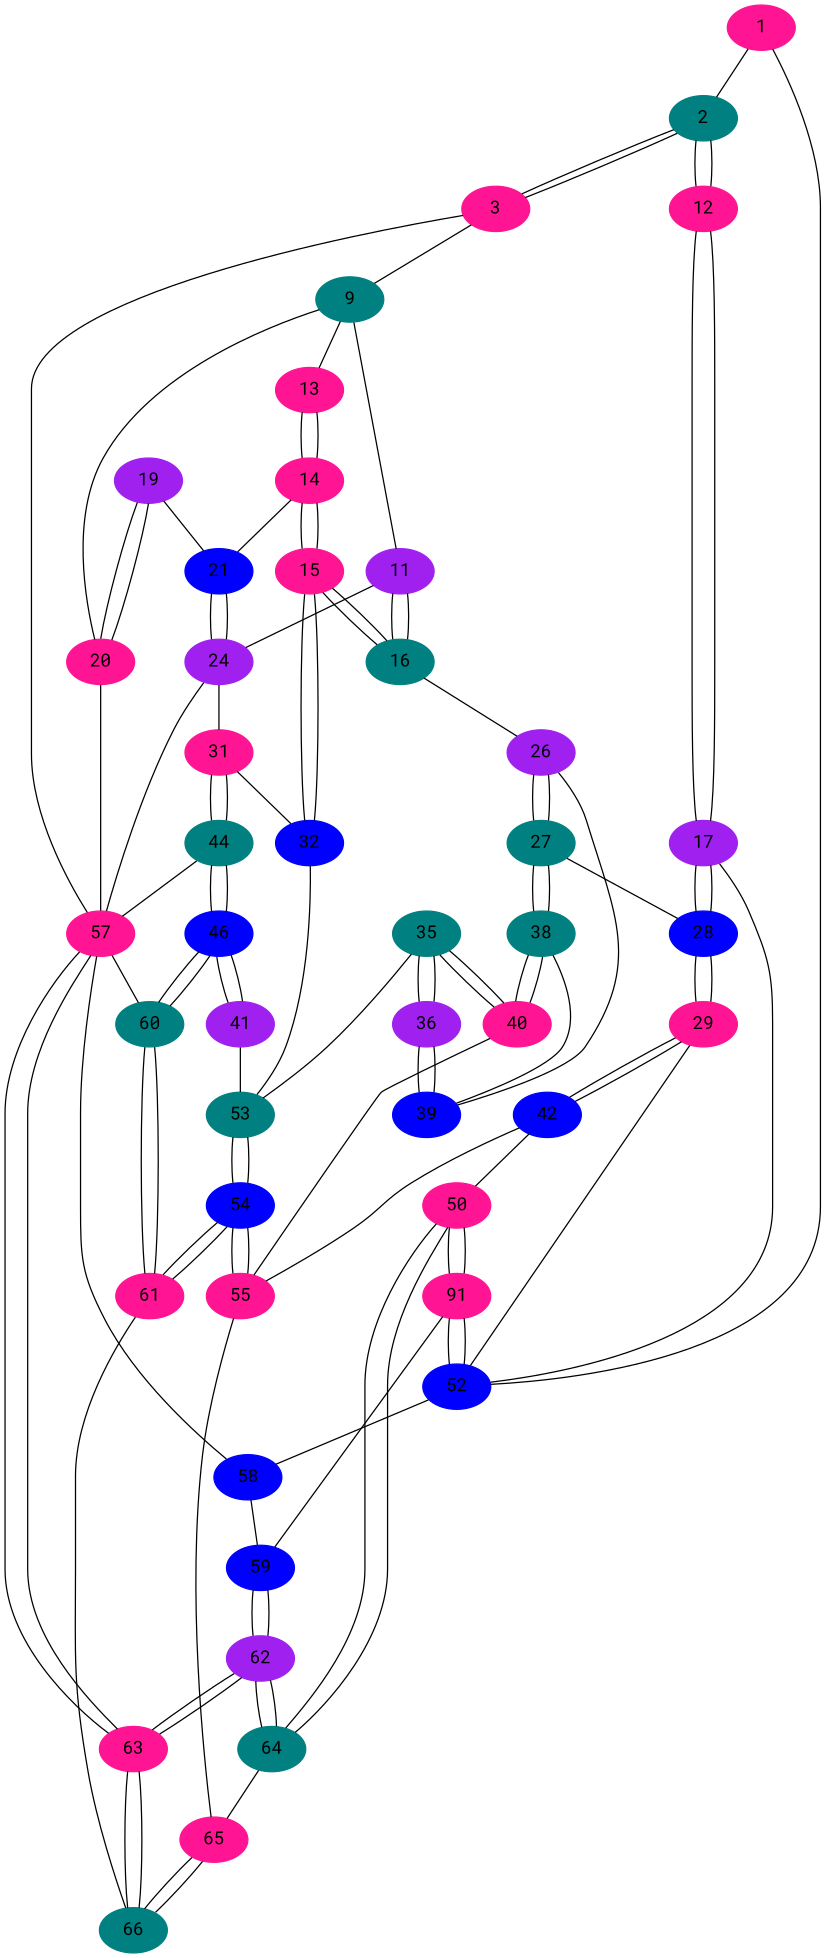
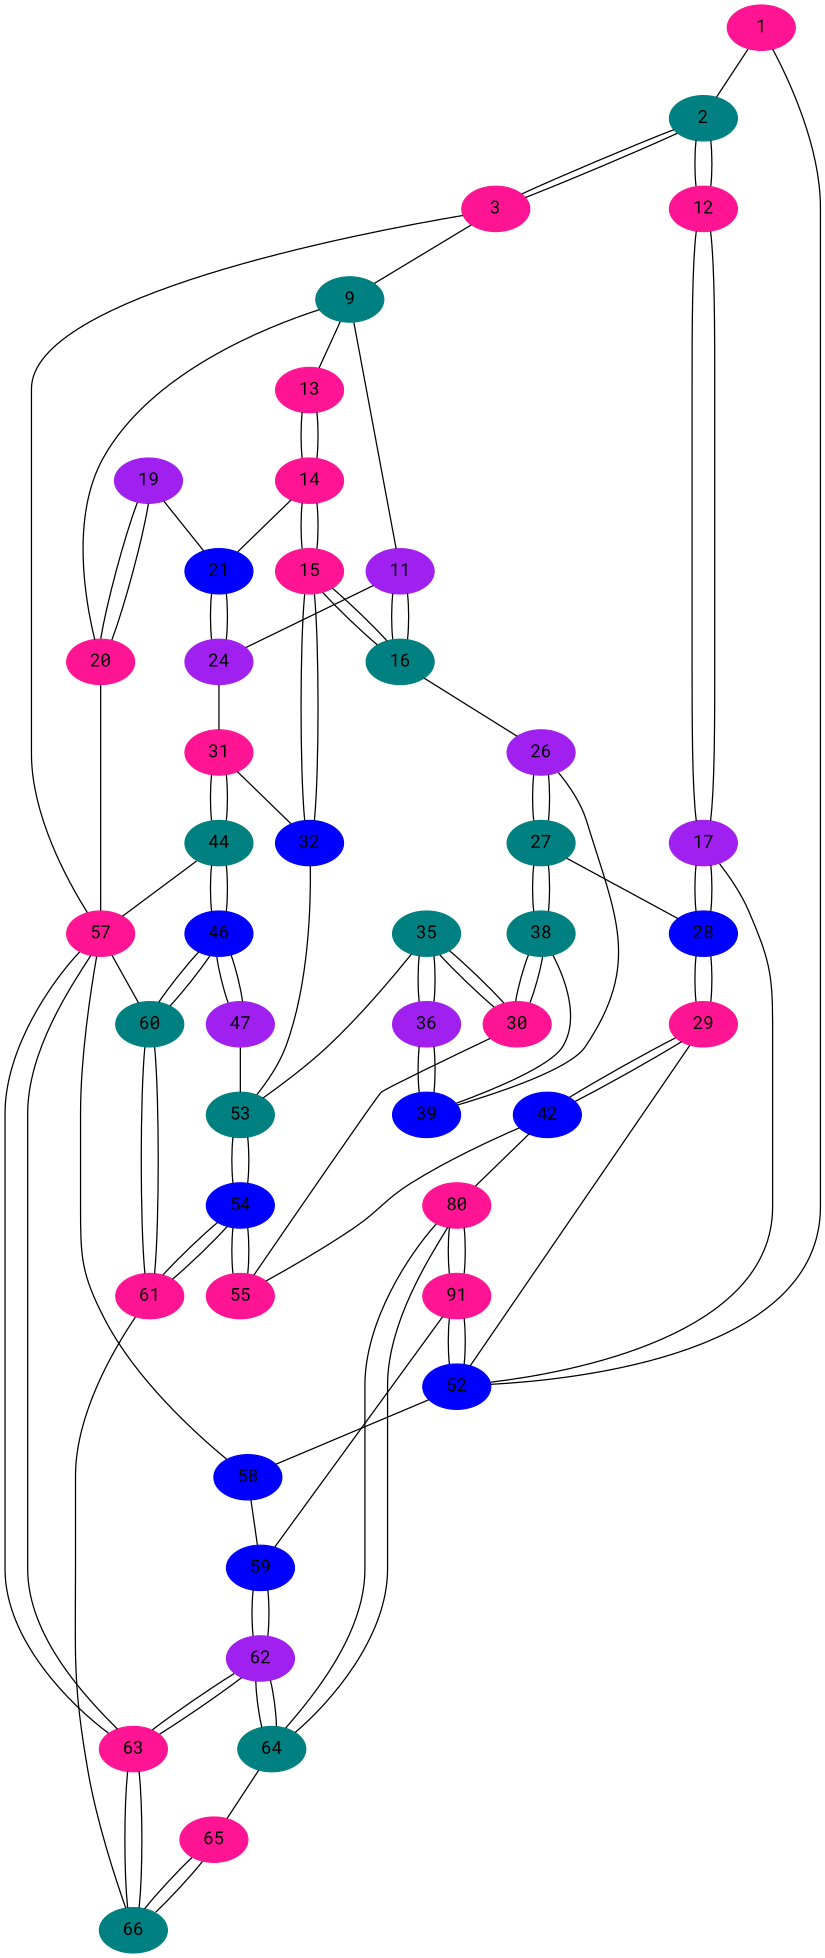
(146, 793) -> none
(240, 1024) -> (240, 1024)
(517, 1024) -> (517, 1024)
(457, 1205) -> (457, 1205)
(196, 1566) -> none
